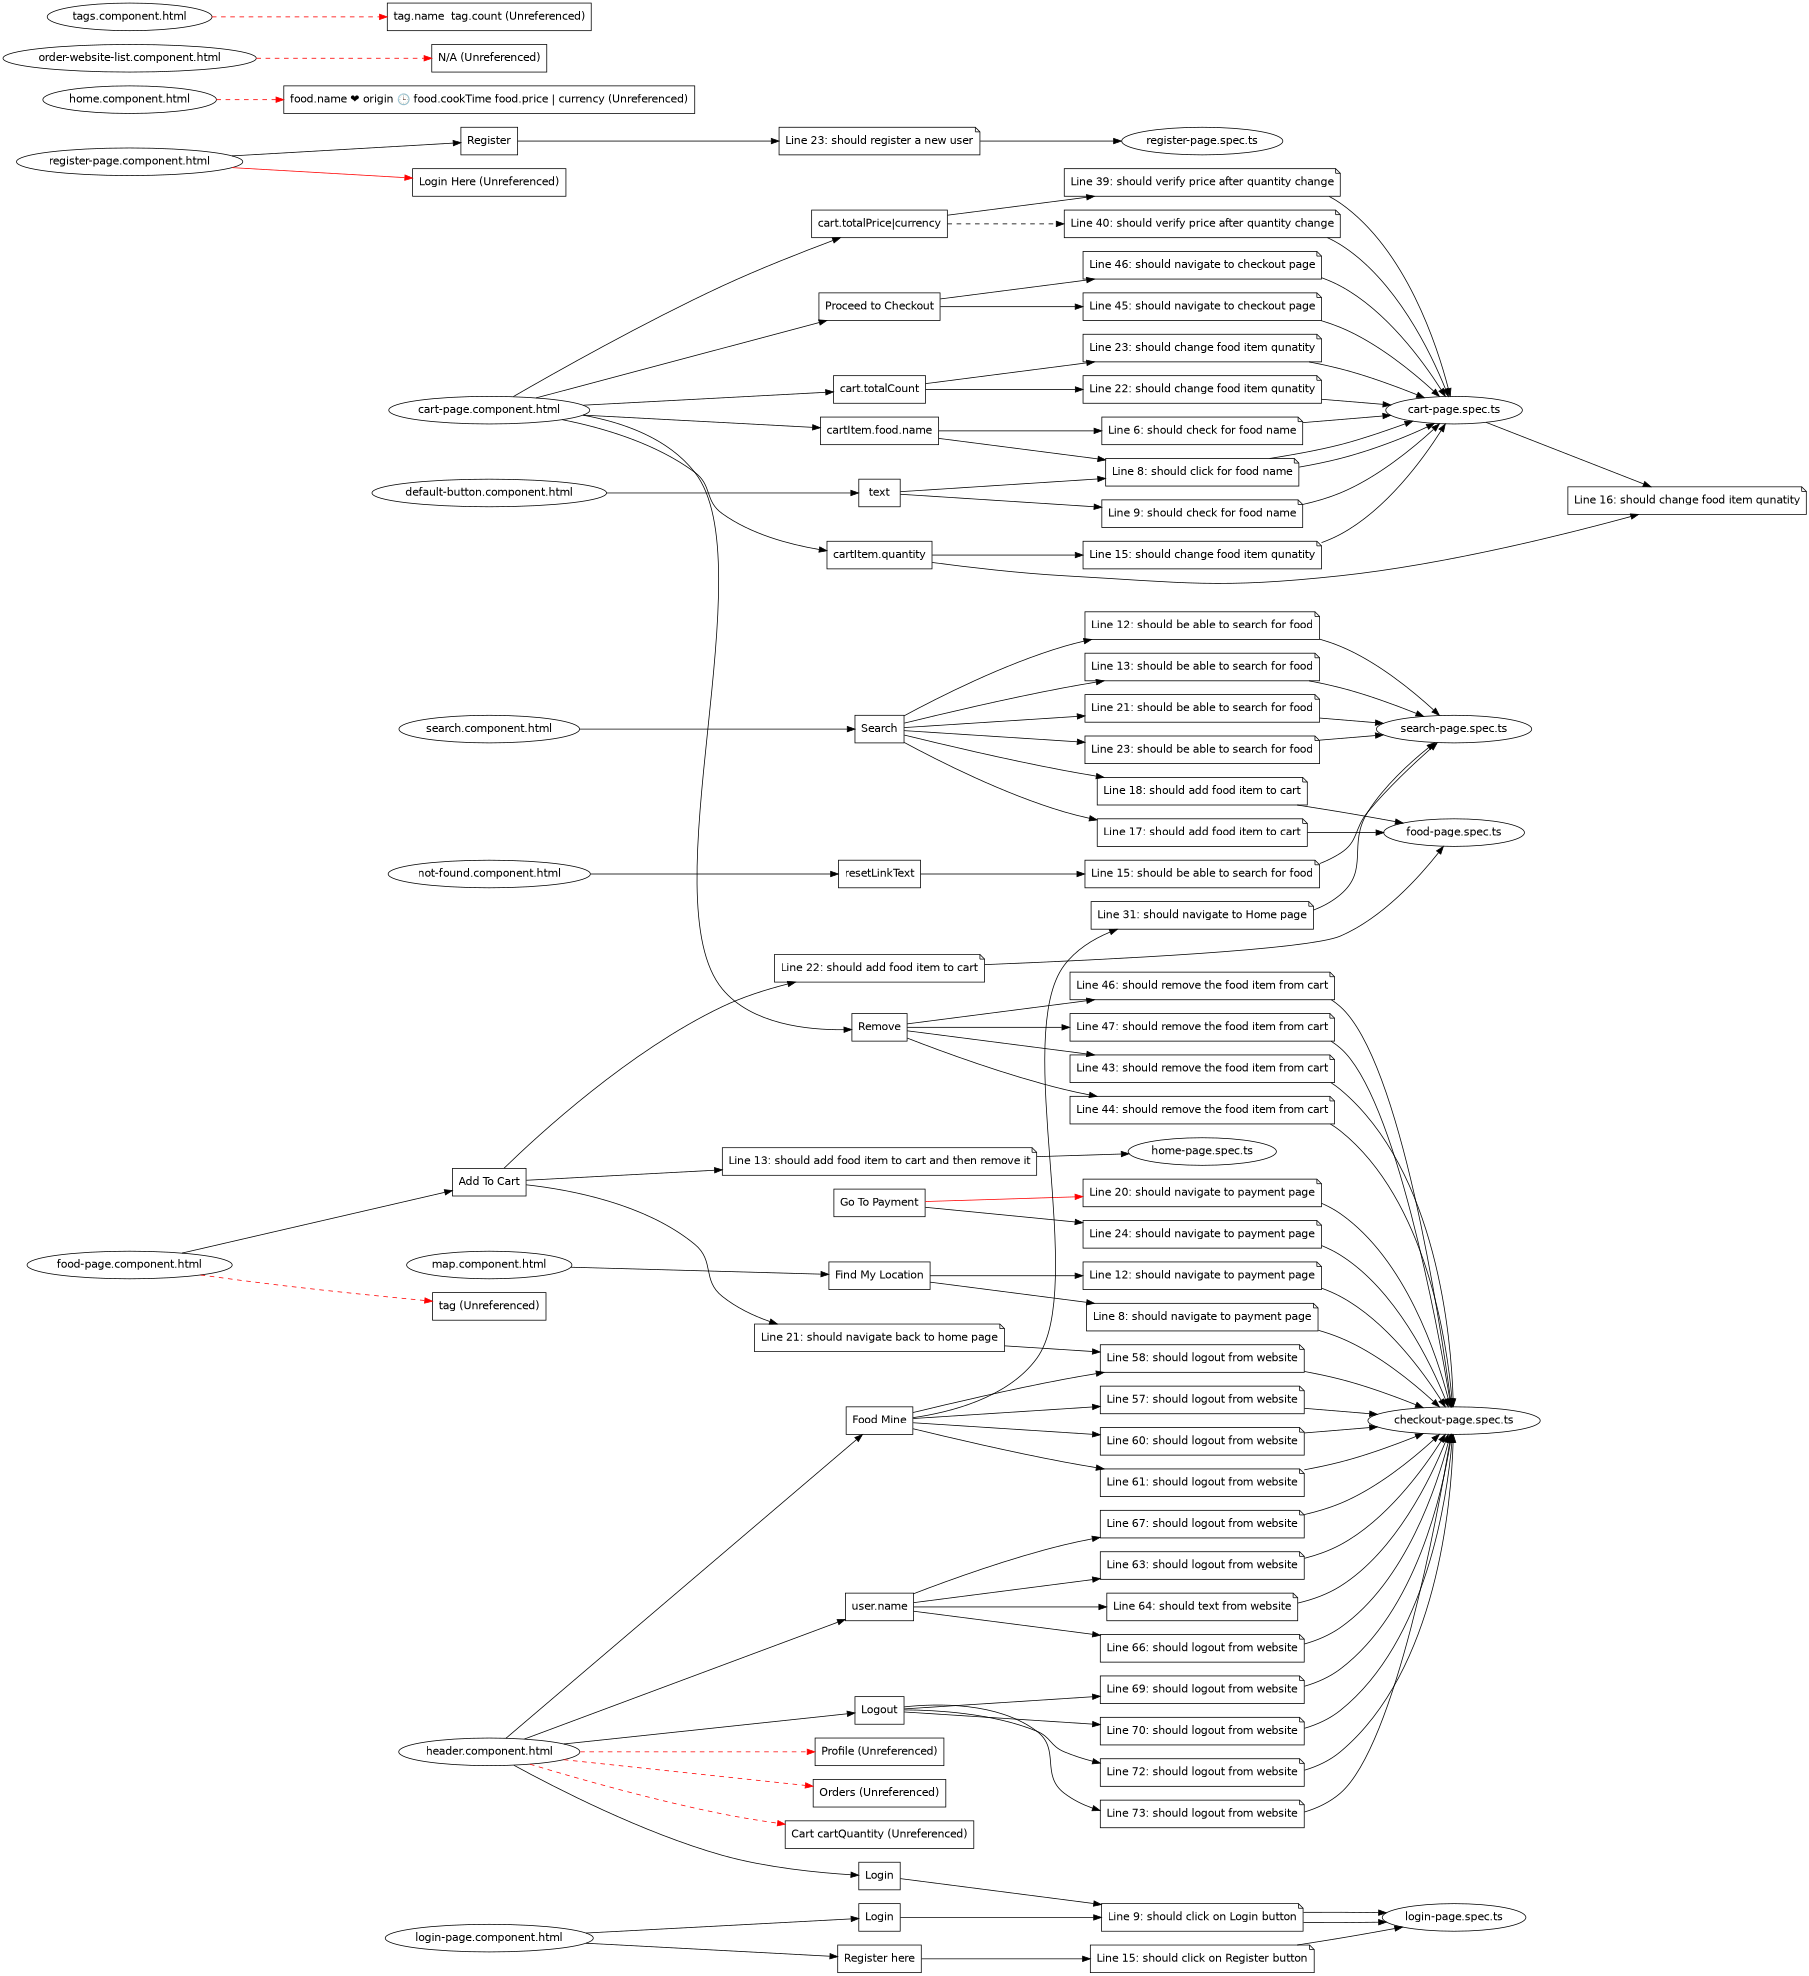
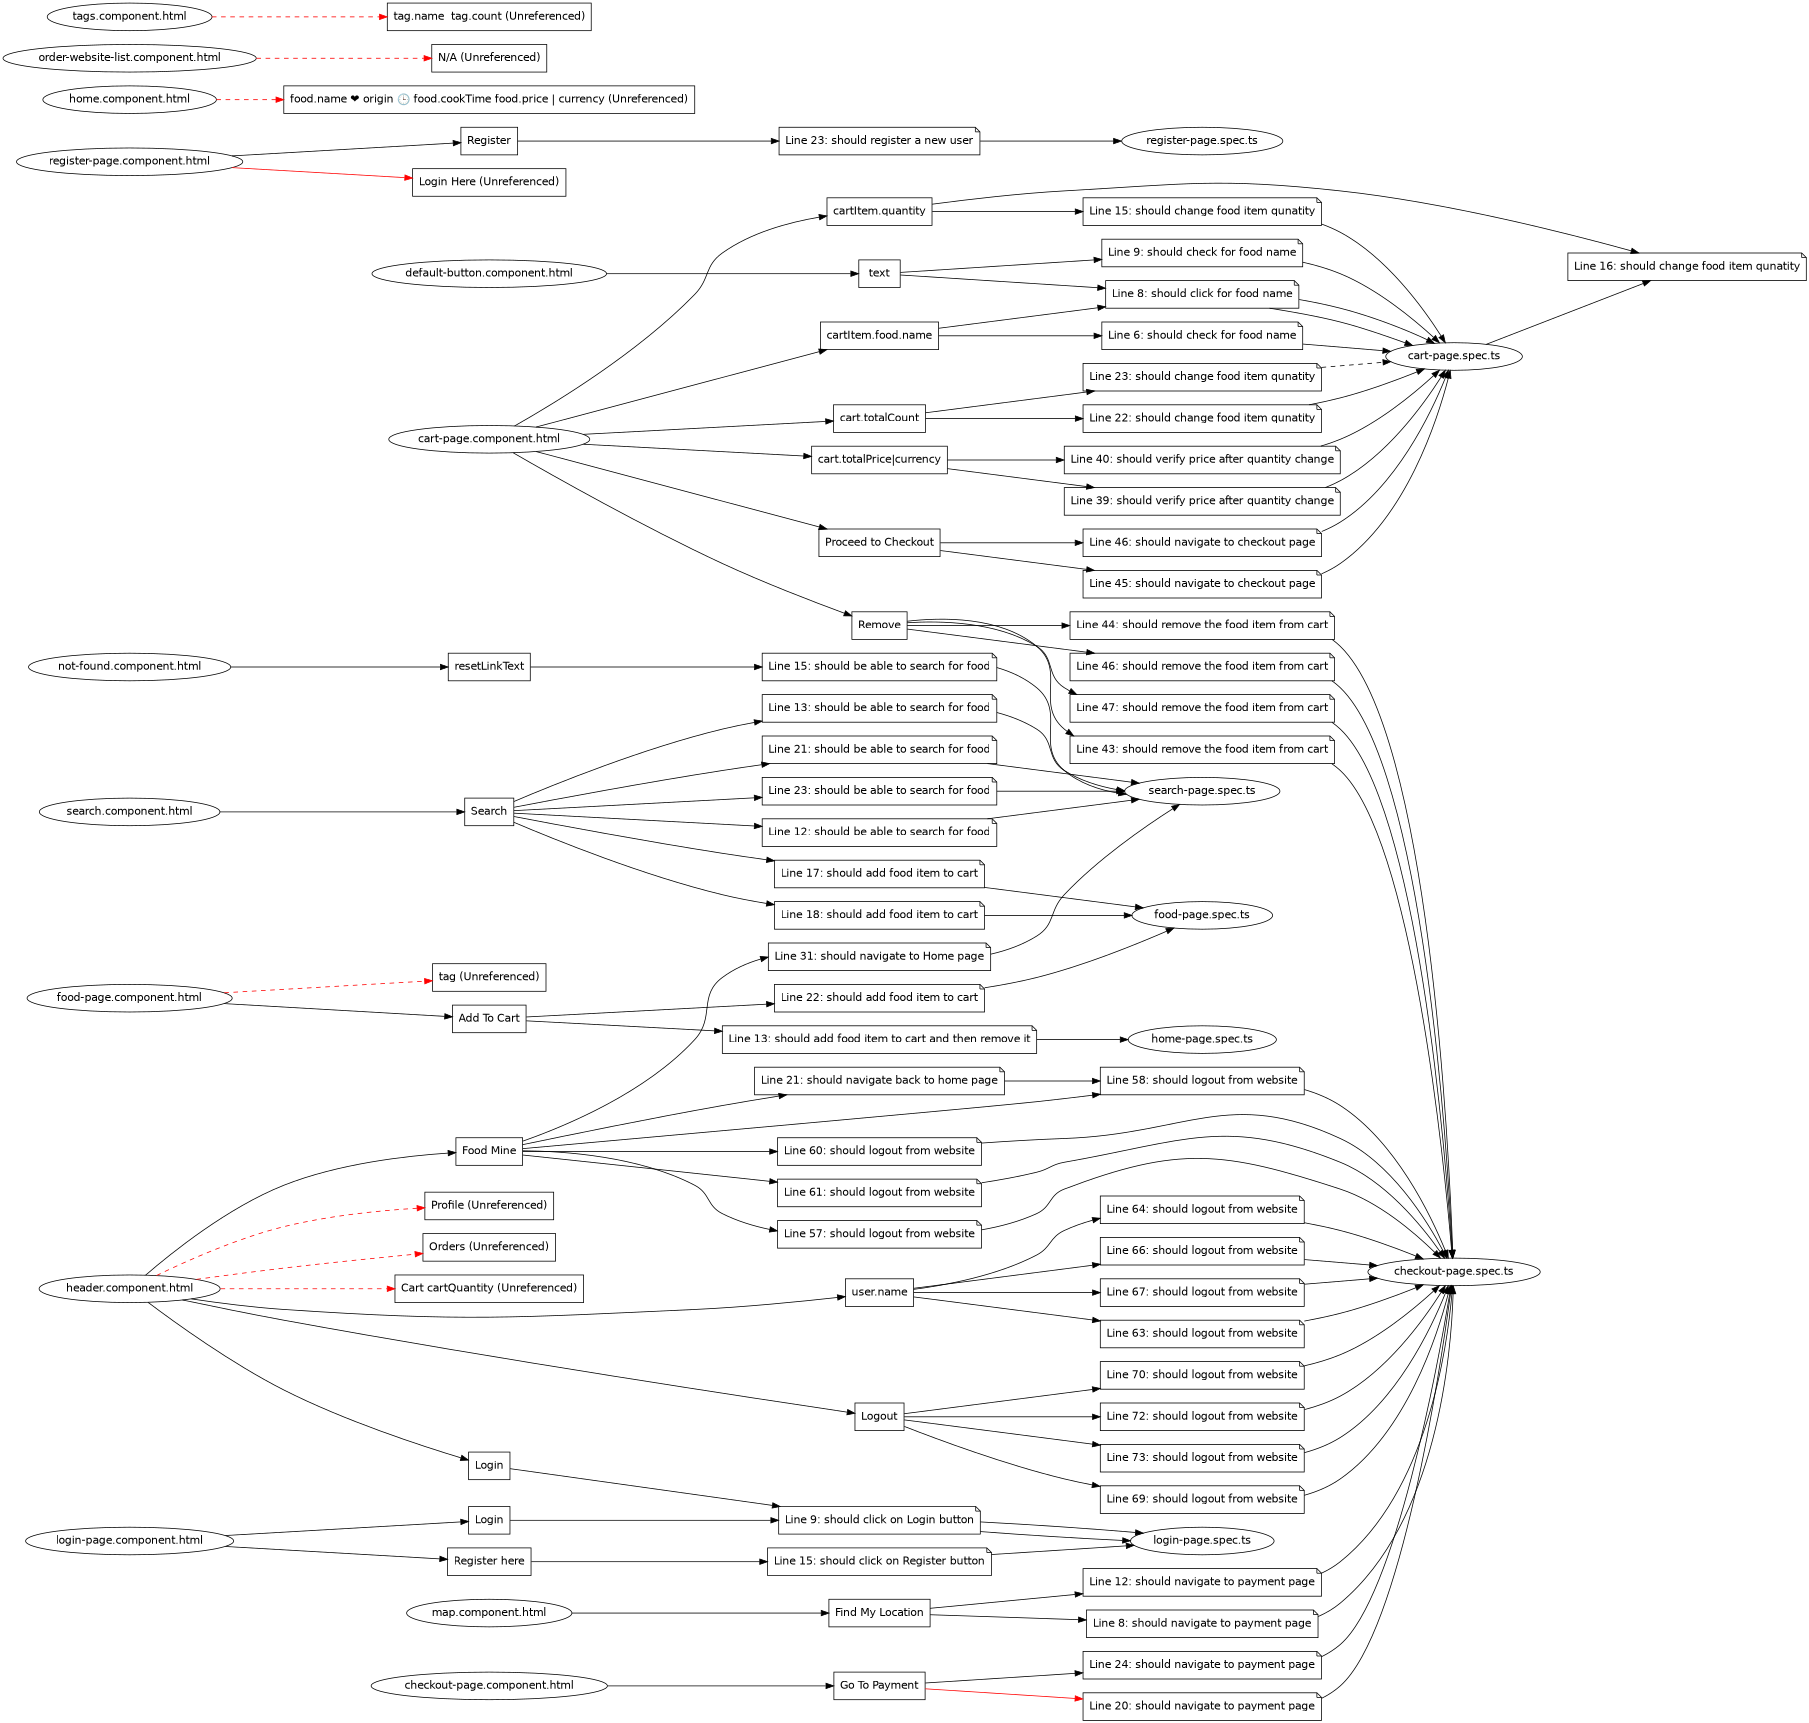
(1002, 224) -> (1002, 460)
(1364, 376) -> (1352, 365)
(667, 1226) -> (650, 1119)
(1202, 1607) -> (1202, 1210)
none -> (489, 1686)
